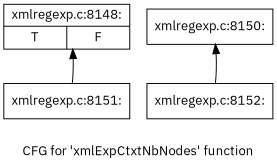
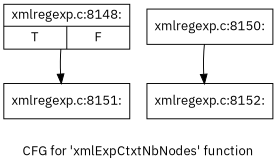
(216, 69) -> (204, 59)
(73, 71) -> (60, 62)
